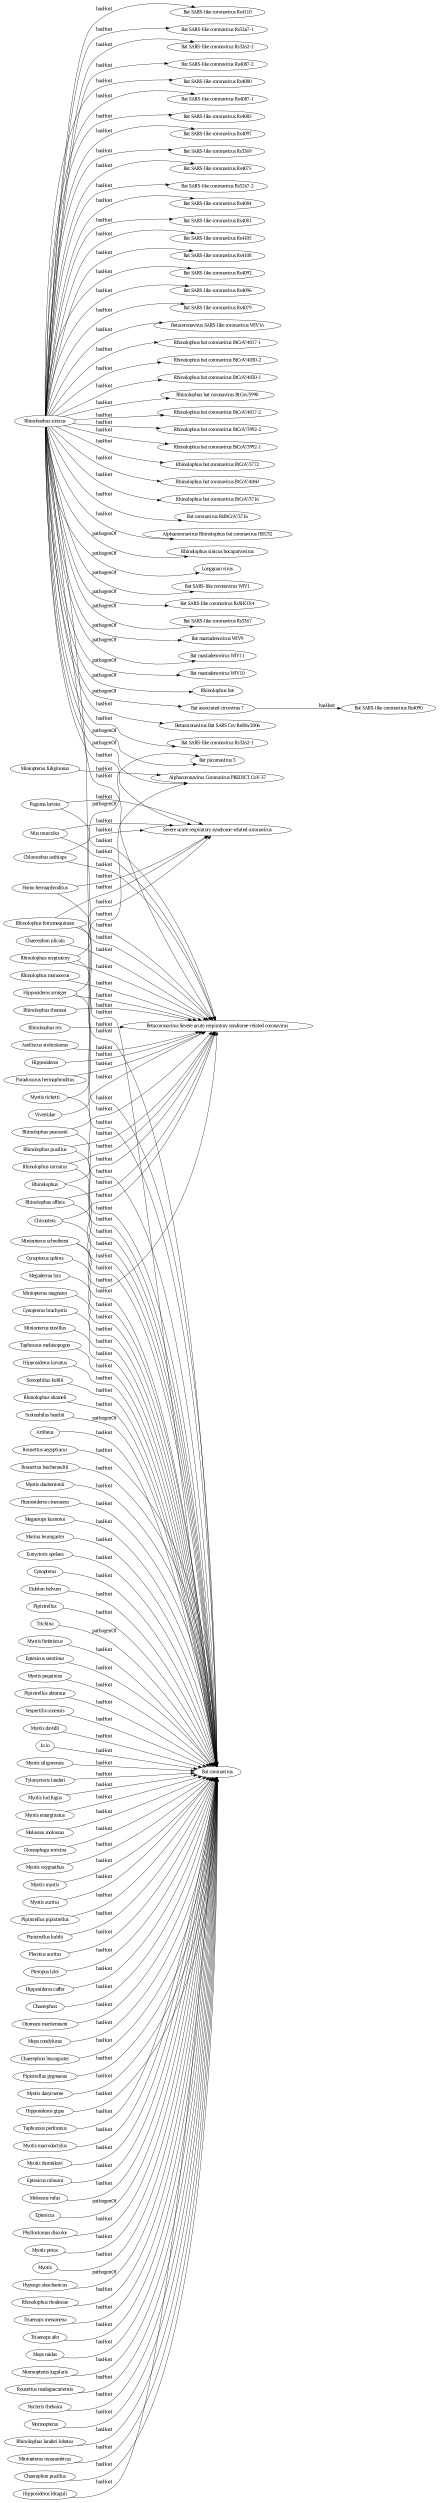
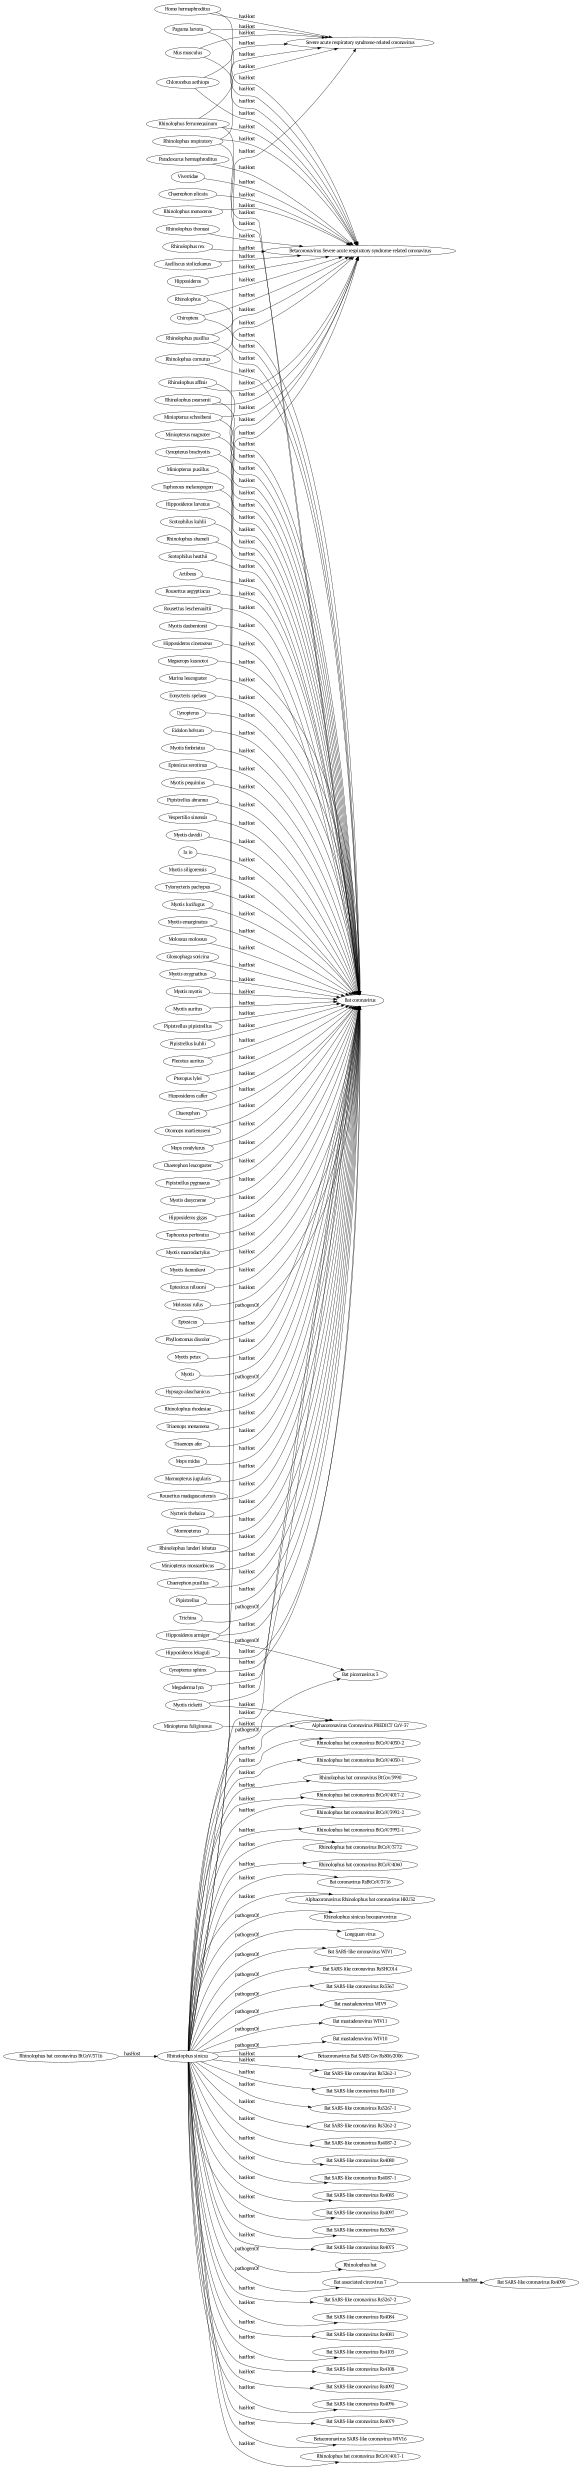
(94, 478) -> (136, 2056)
(104, 743) -> (247, 1748)
(104, 1418) -> (247, 567)
(45, 1781) -> (188, 887)
